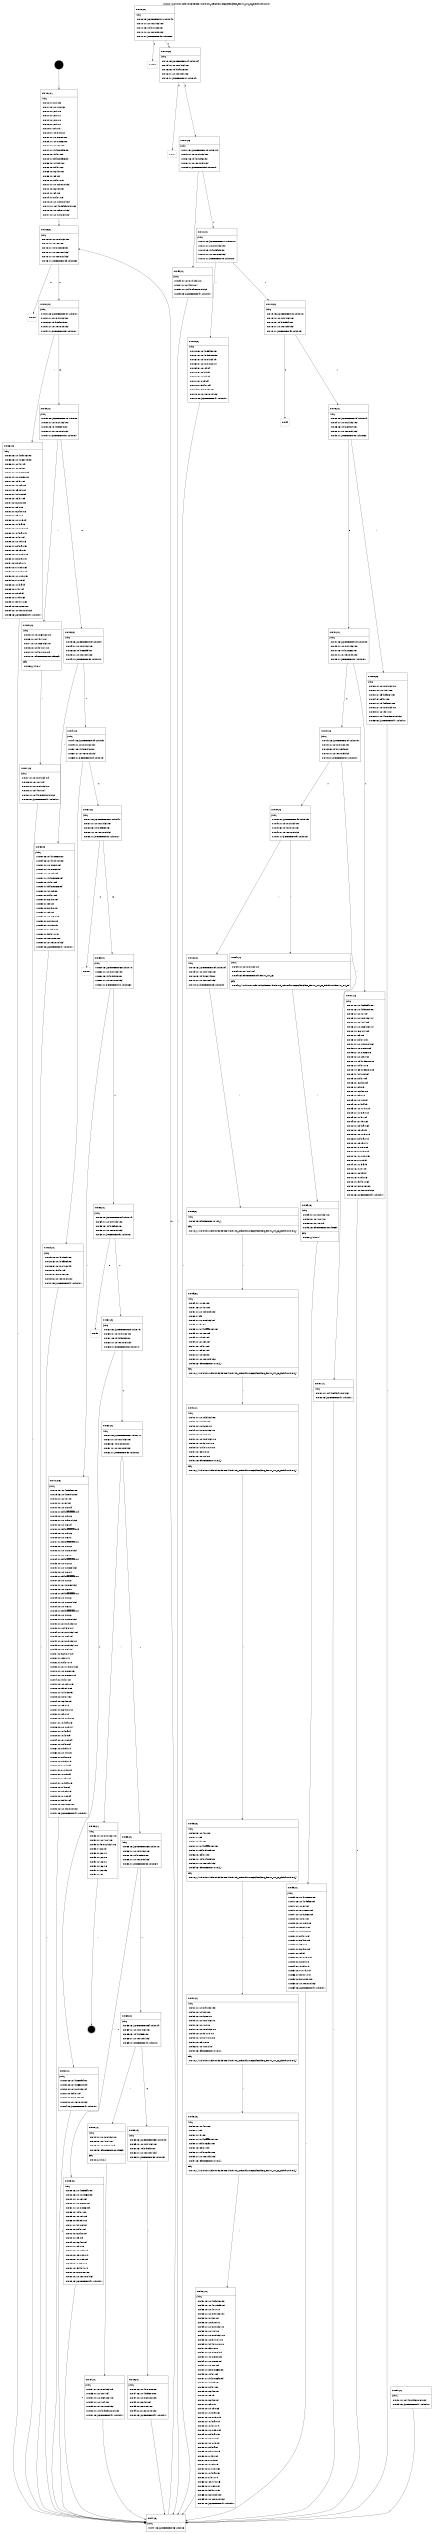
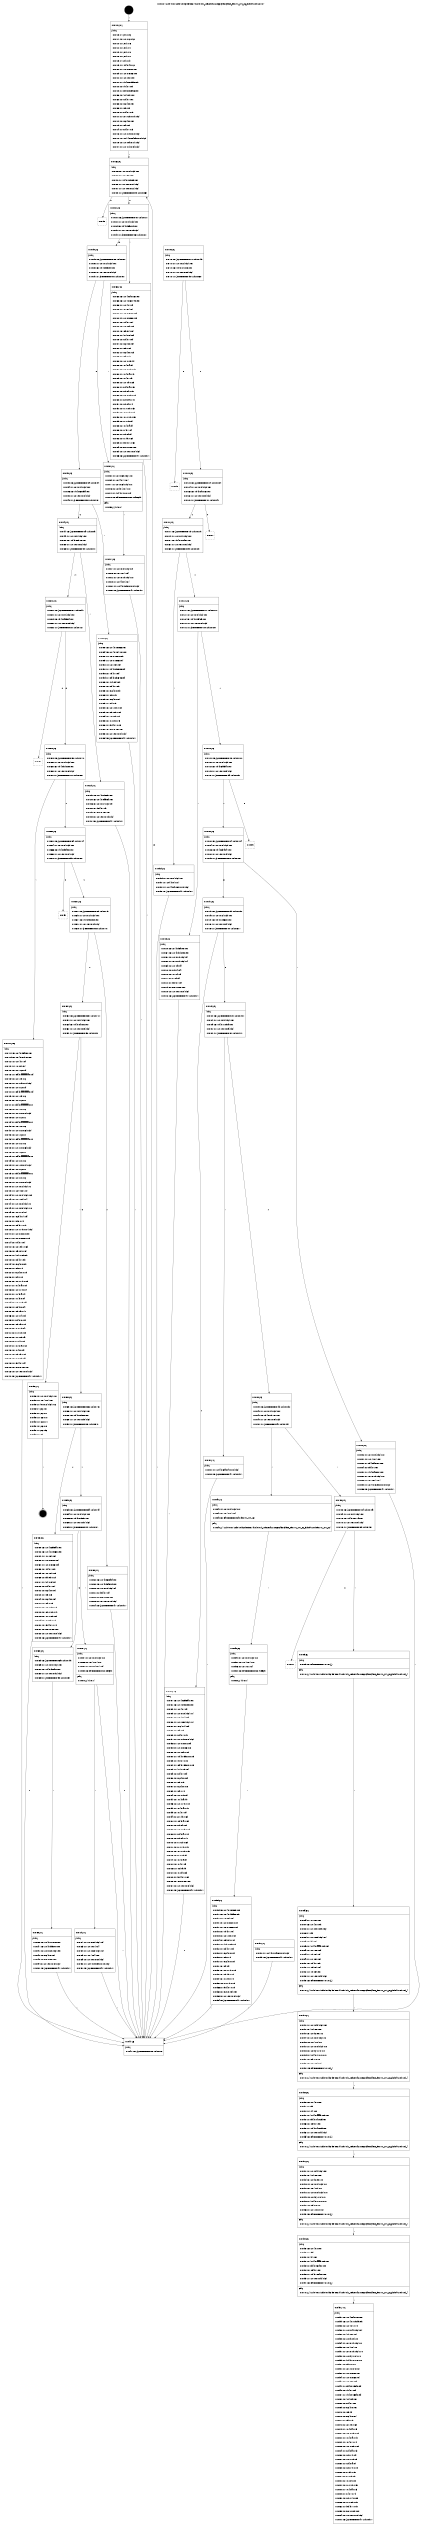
none -> (290, 1665)
(190, 2504) -> (114, 1862)
